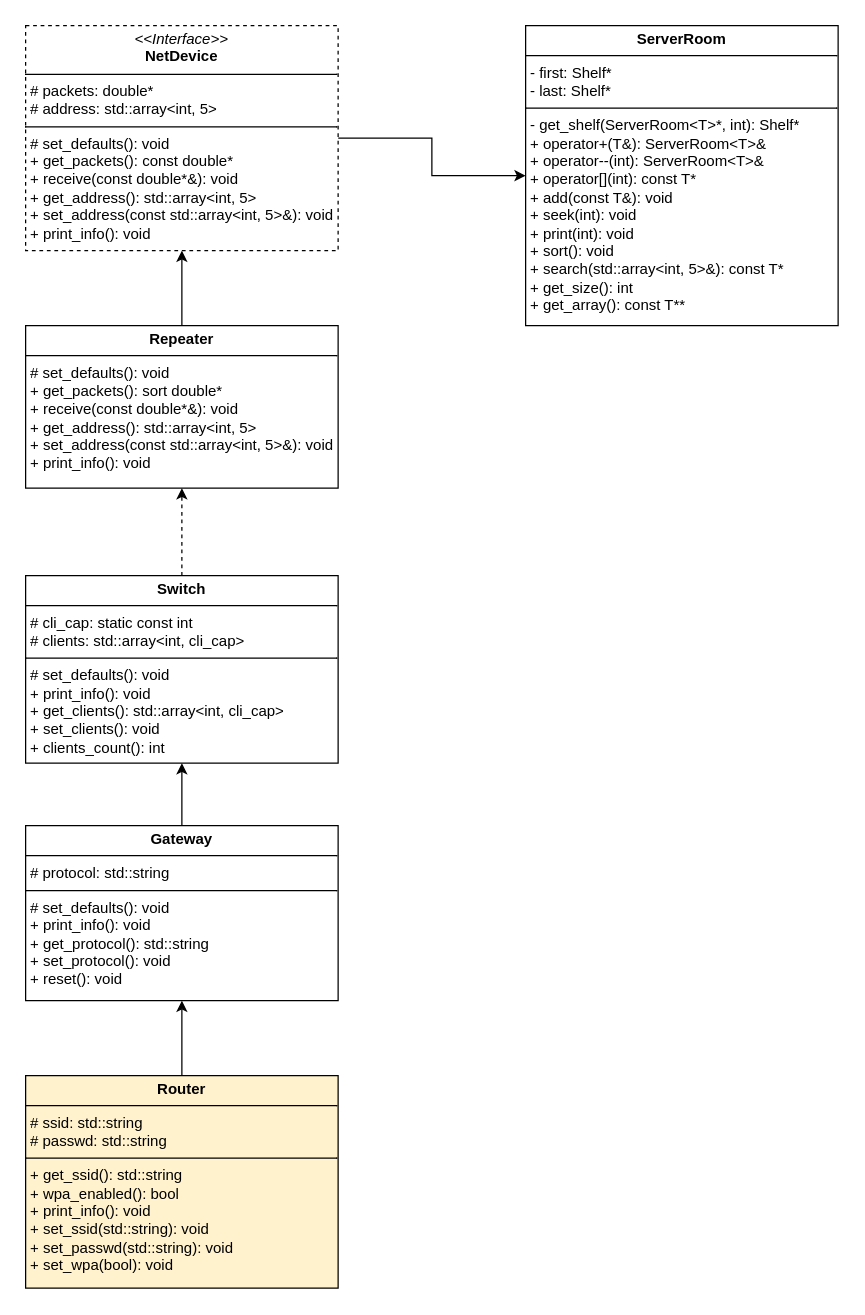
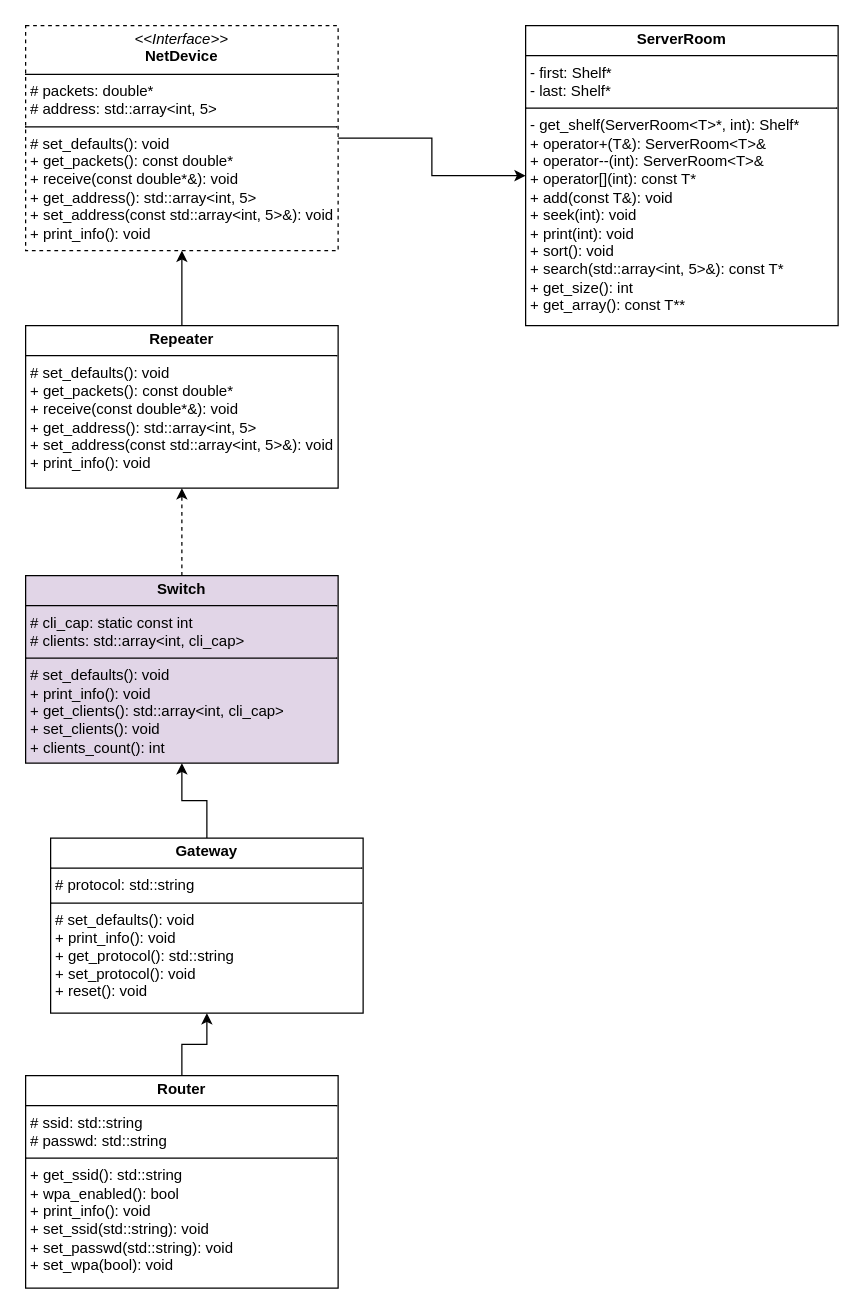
(183, 398) -> (183, 398)
(182, 669) -> (182, 669)
(182, 913) -> (207, 926)
(182, 1182) -> (182, 1182)
